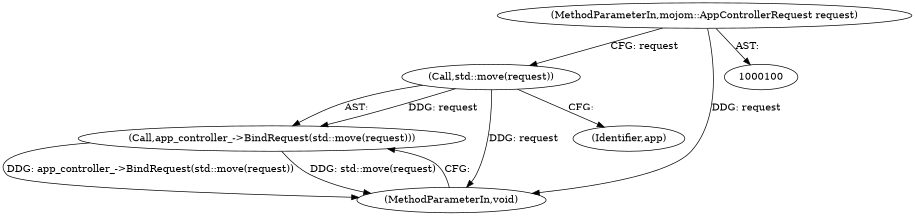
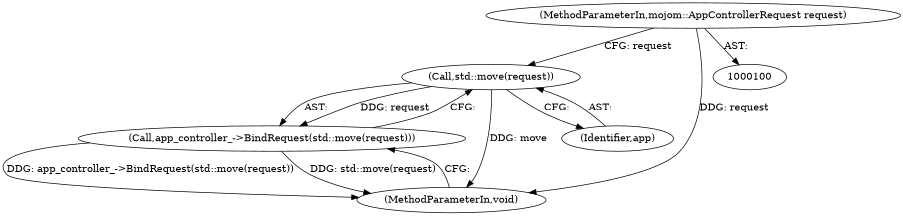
none -> (577, 104)
none -> (422, 116)
(524, 139) -> (519, 139)
